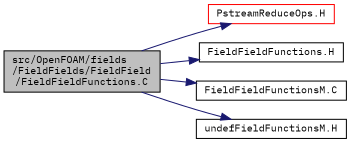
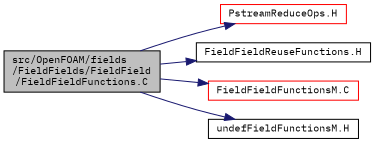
(271, 52) -> (283, 52)
(271, 91) -> (283, 91)
